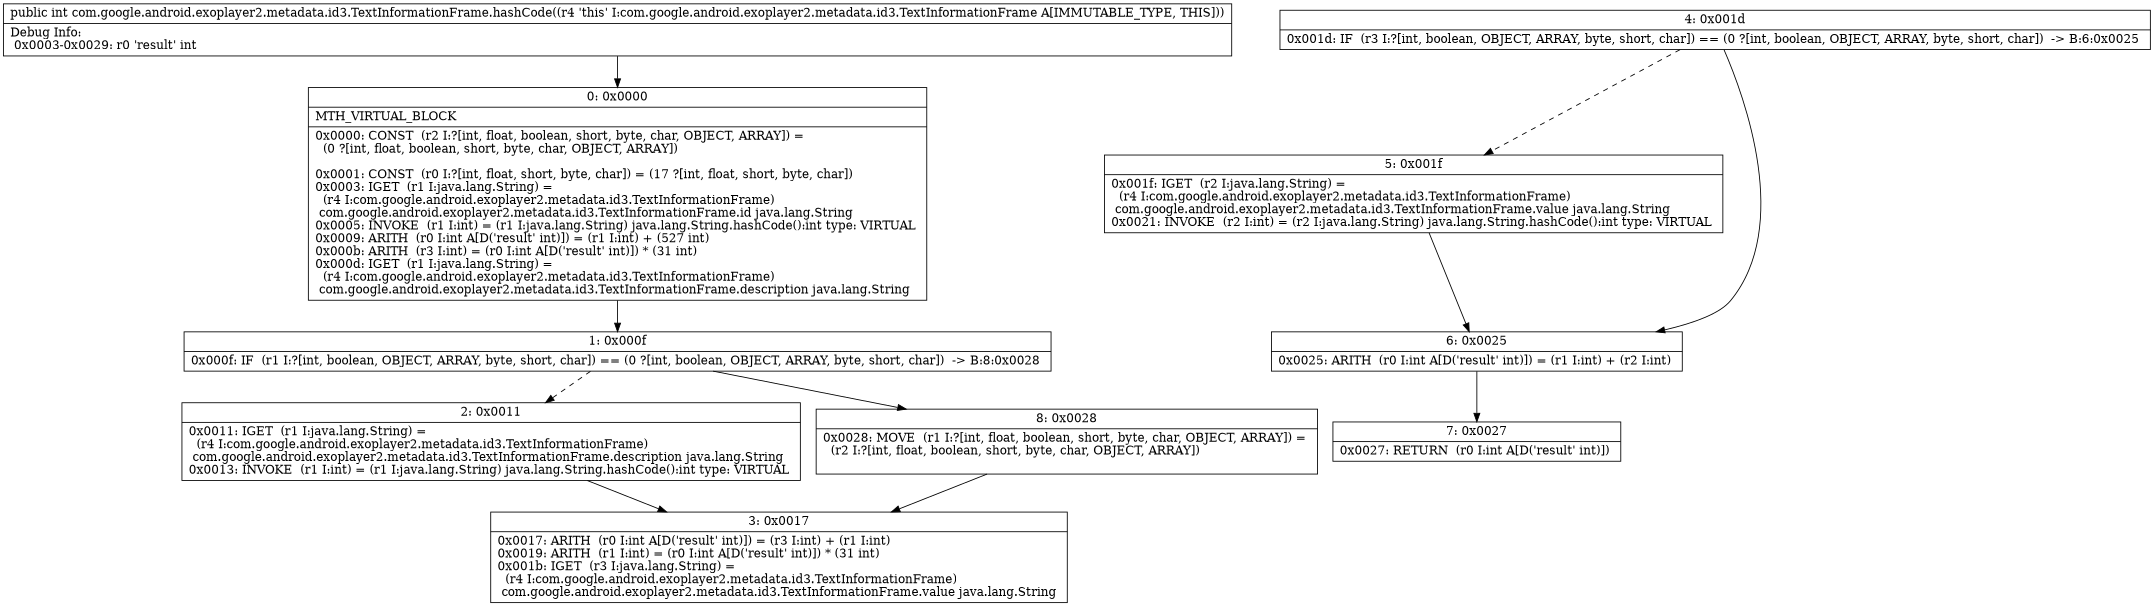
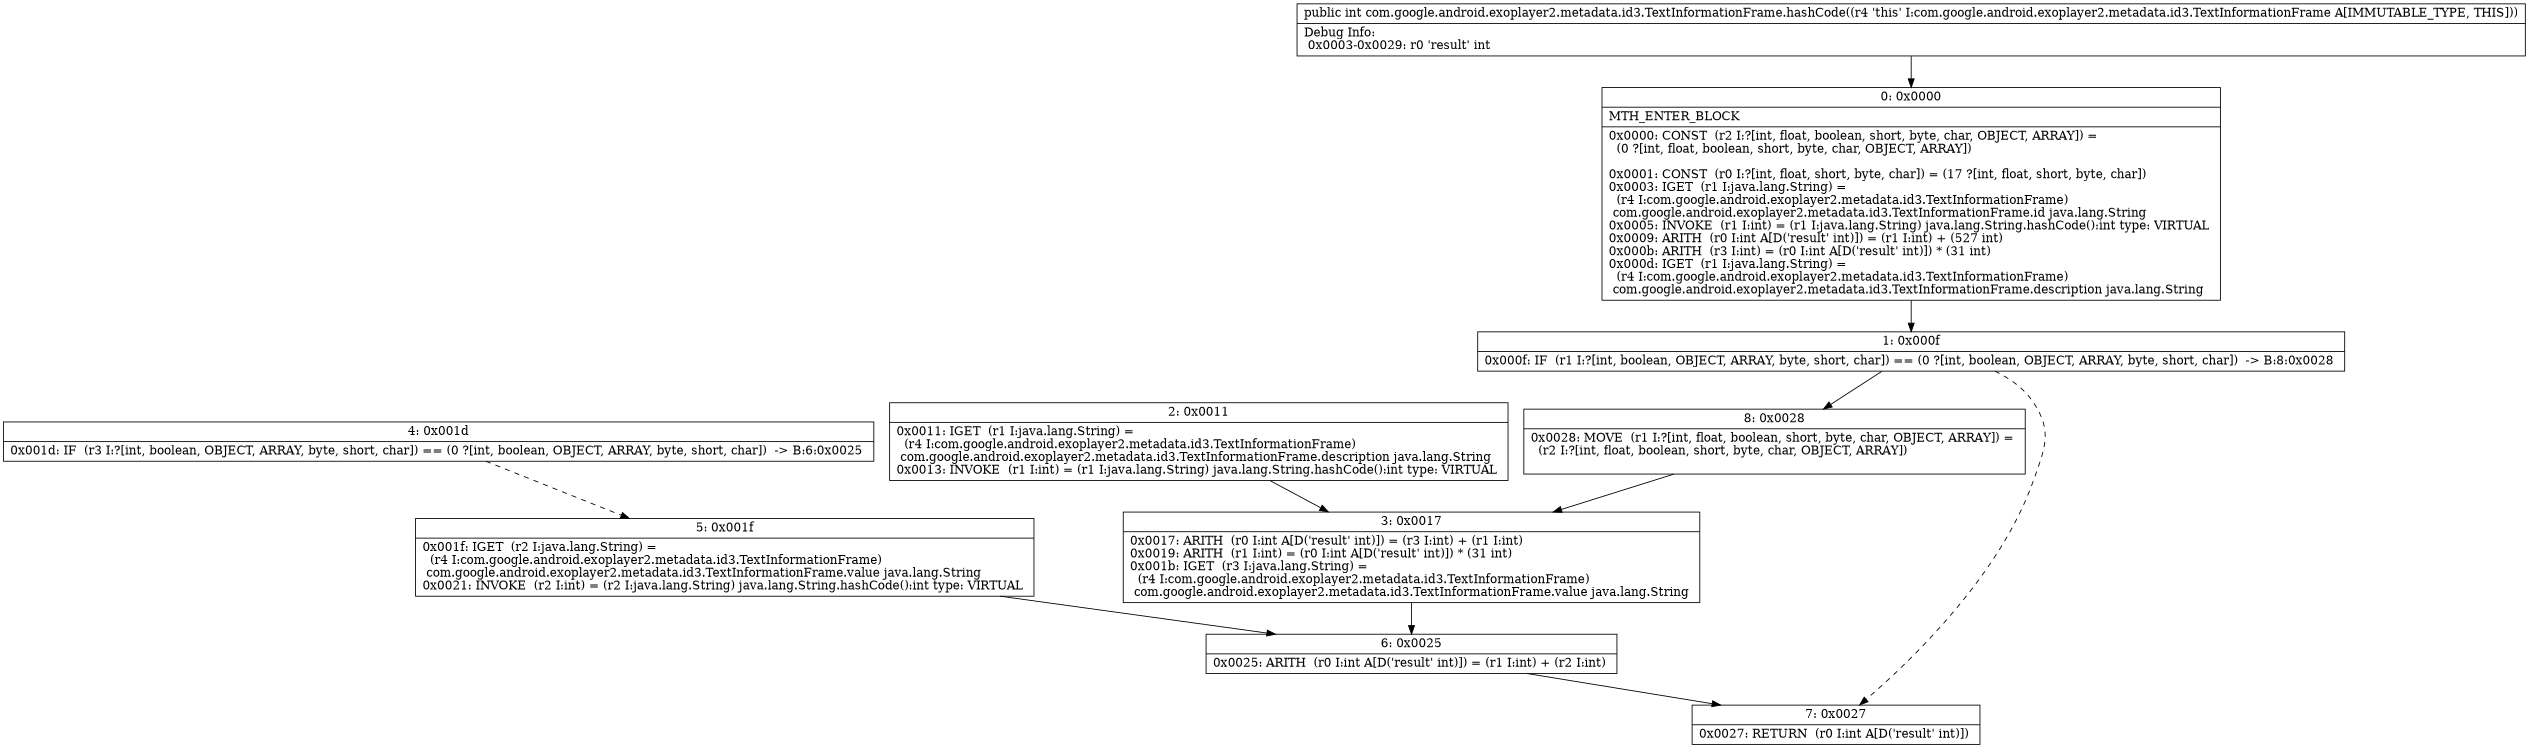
(386, 117) -> (1675, 117)
(1760, 212) -> (1412, 614)
(572, 384) -> (2002, 546)
